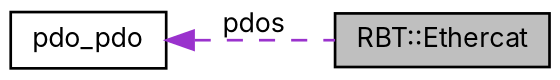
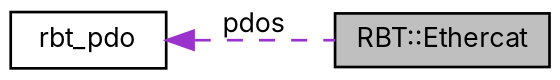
(88, 40) -> (88, 40)
